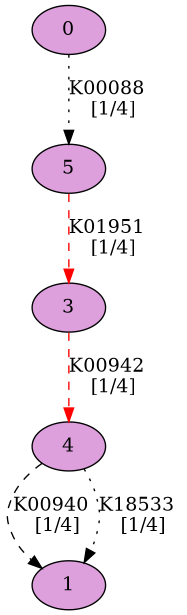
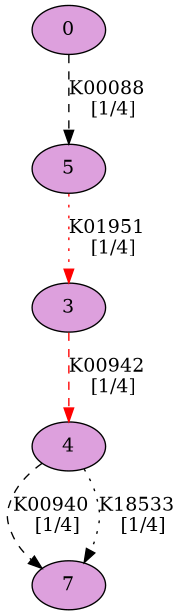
(69, 93) -> (69, 93)
(69, 231) -> (69, 231)
(69, 585) -> (69, 585)
